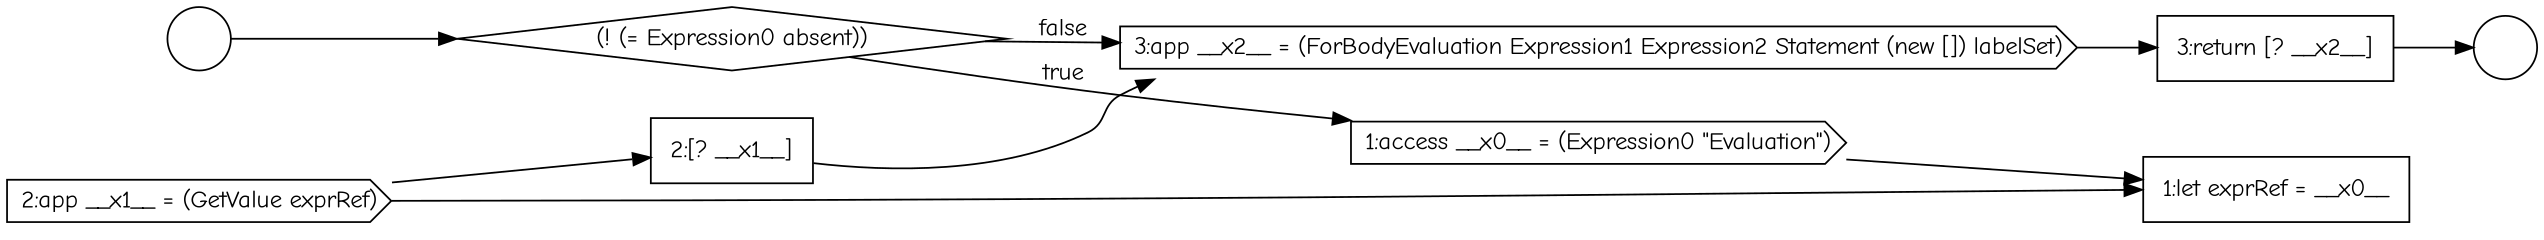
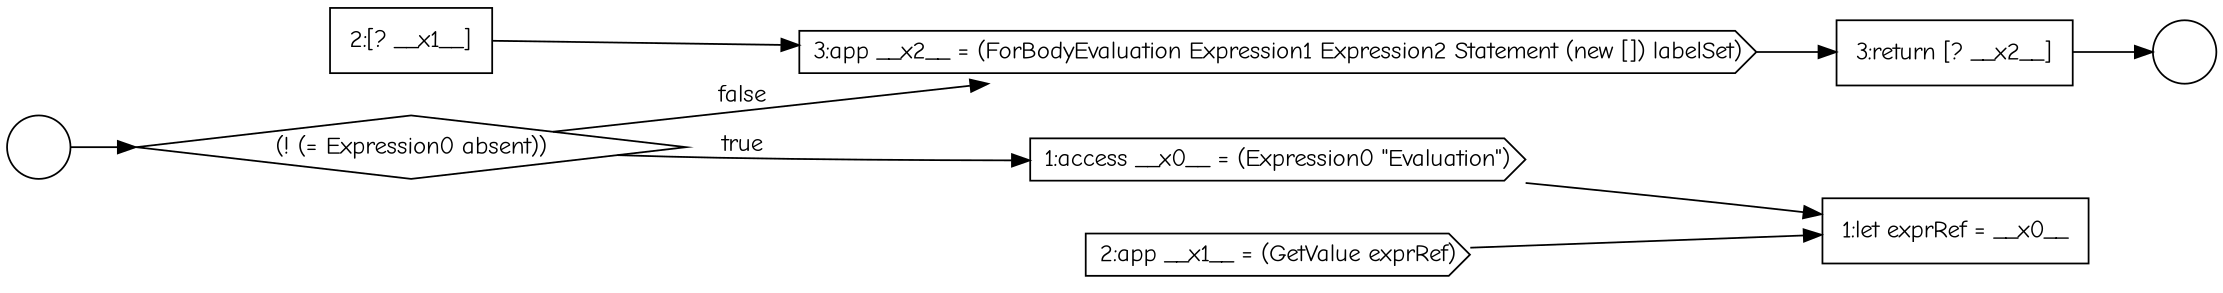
(512, 171) -> none
